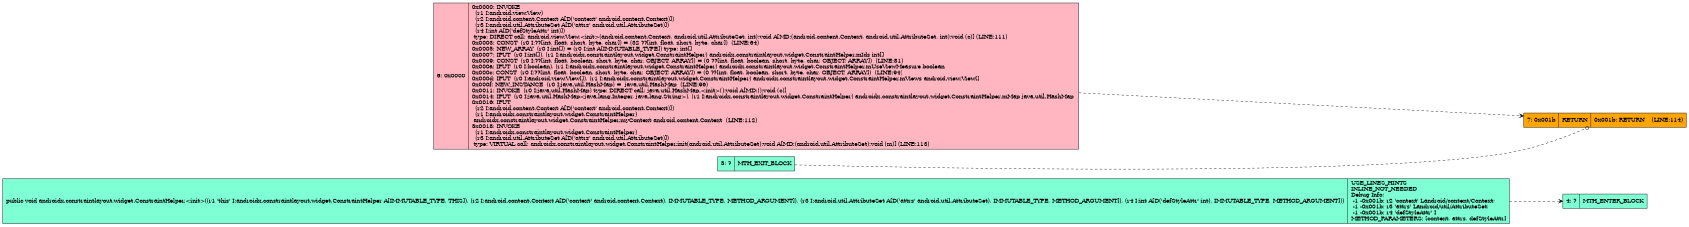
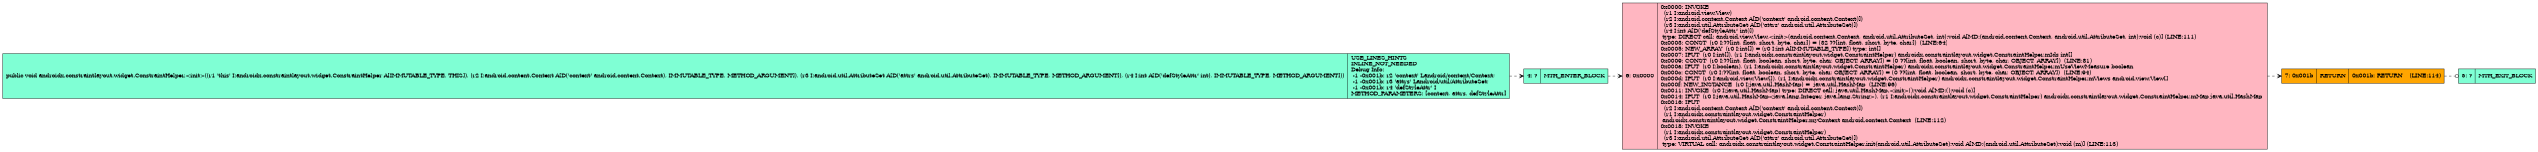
none -> (1613, 76)
(498, 127) -> (1686, 127)
(1192, 169) -> (2450, 76)
